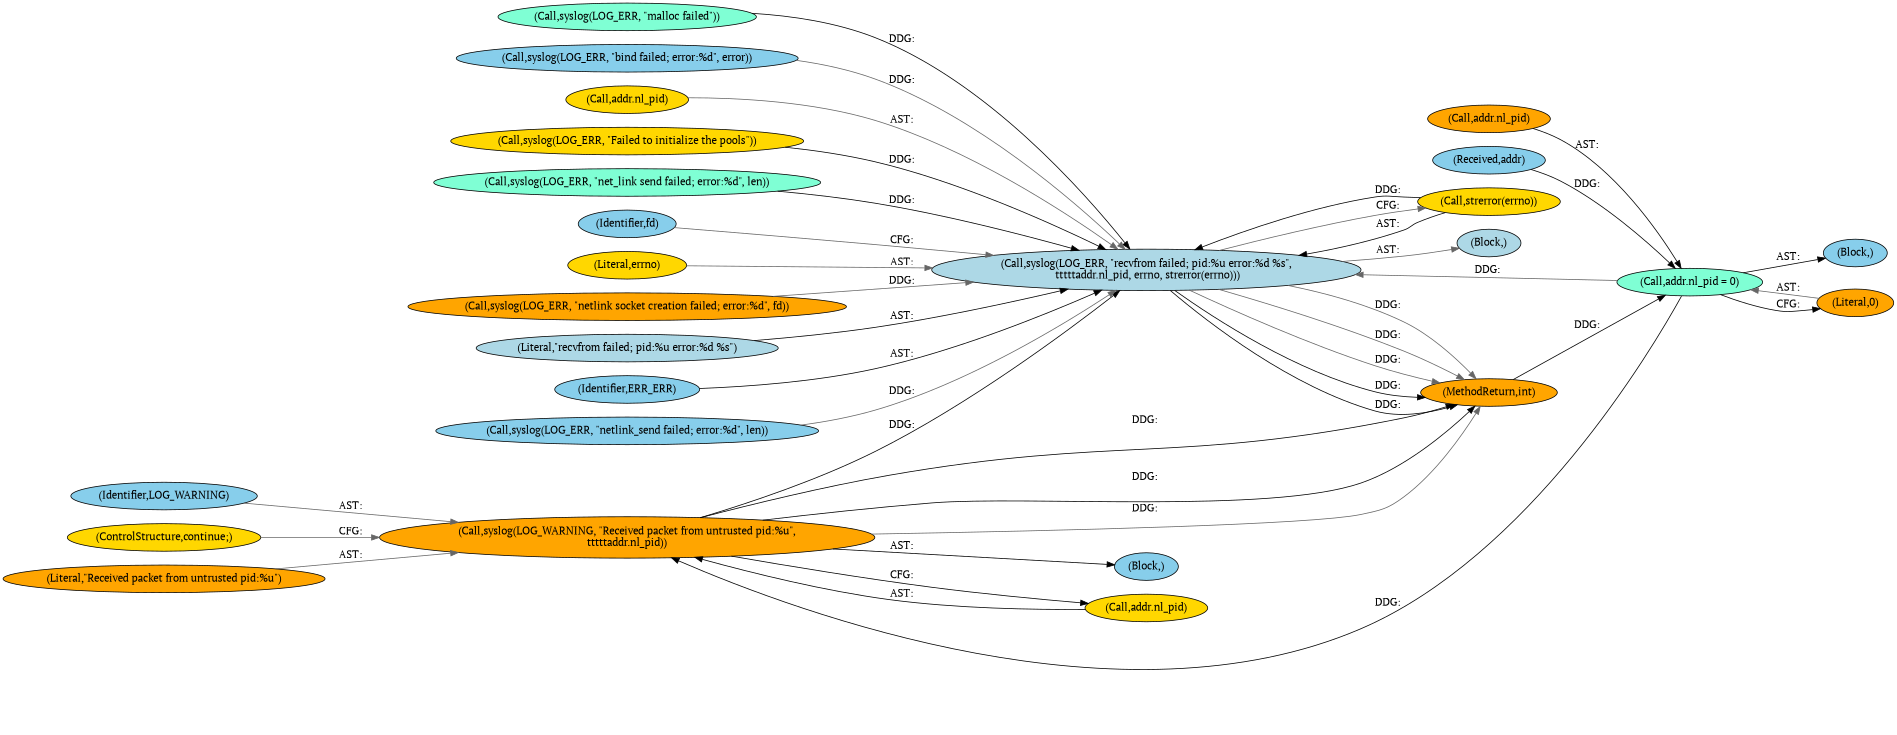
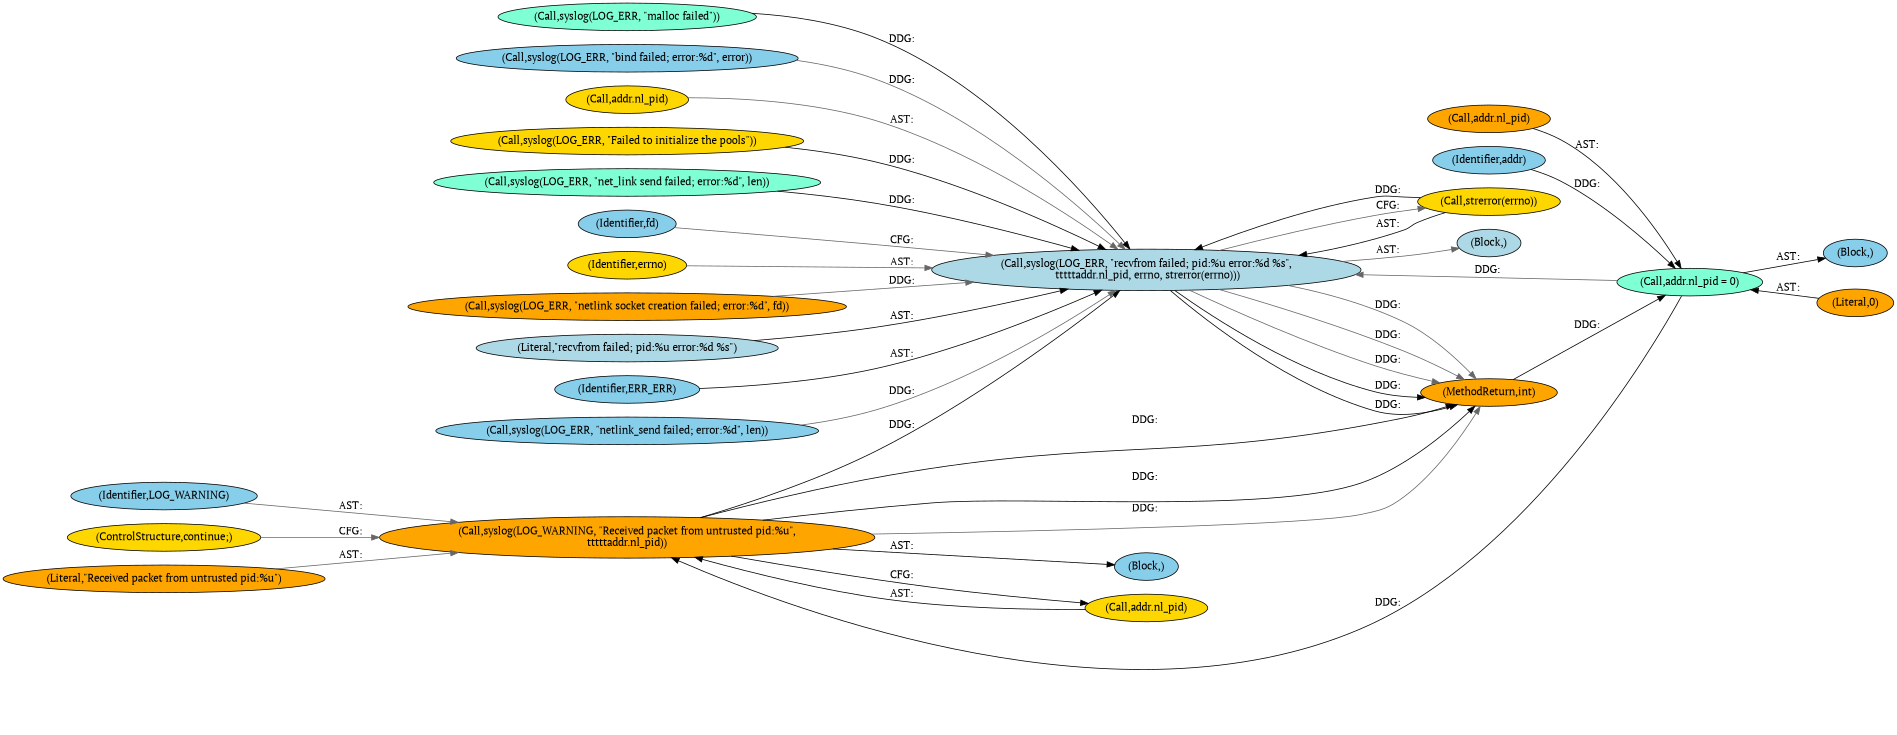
(1489, 160) -> (1489, 160)
(627, 265) -> (627, 265)
(1789, 295) -> (1789, 295)
(1766, 308) -> none
